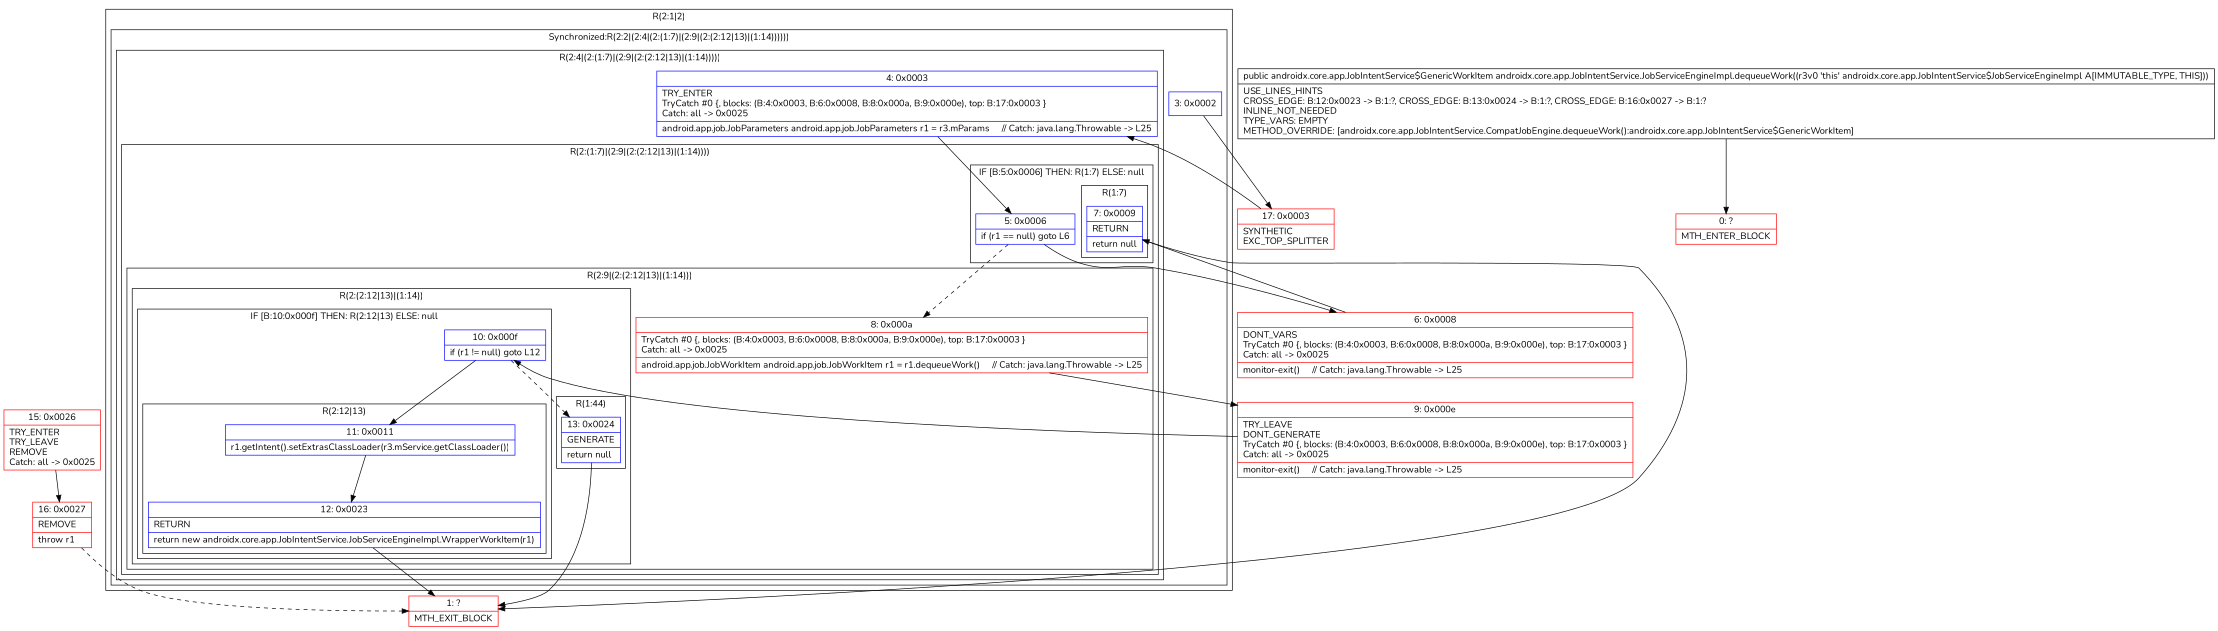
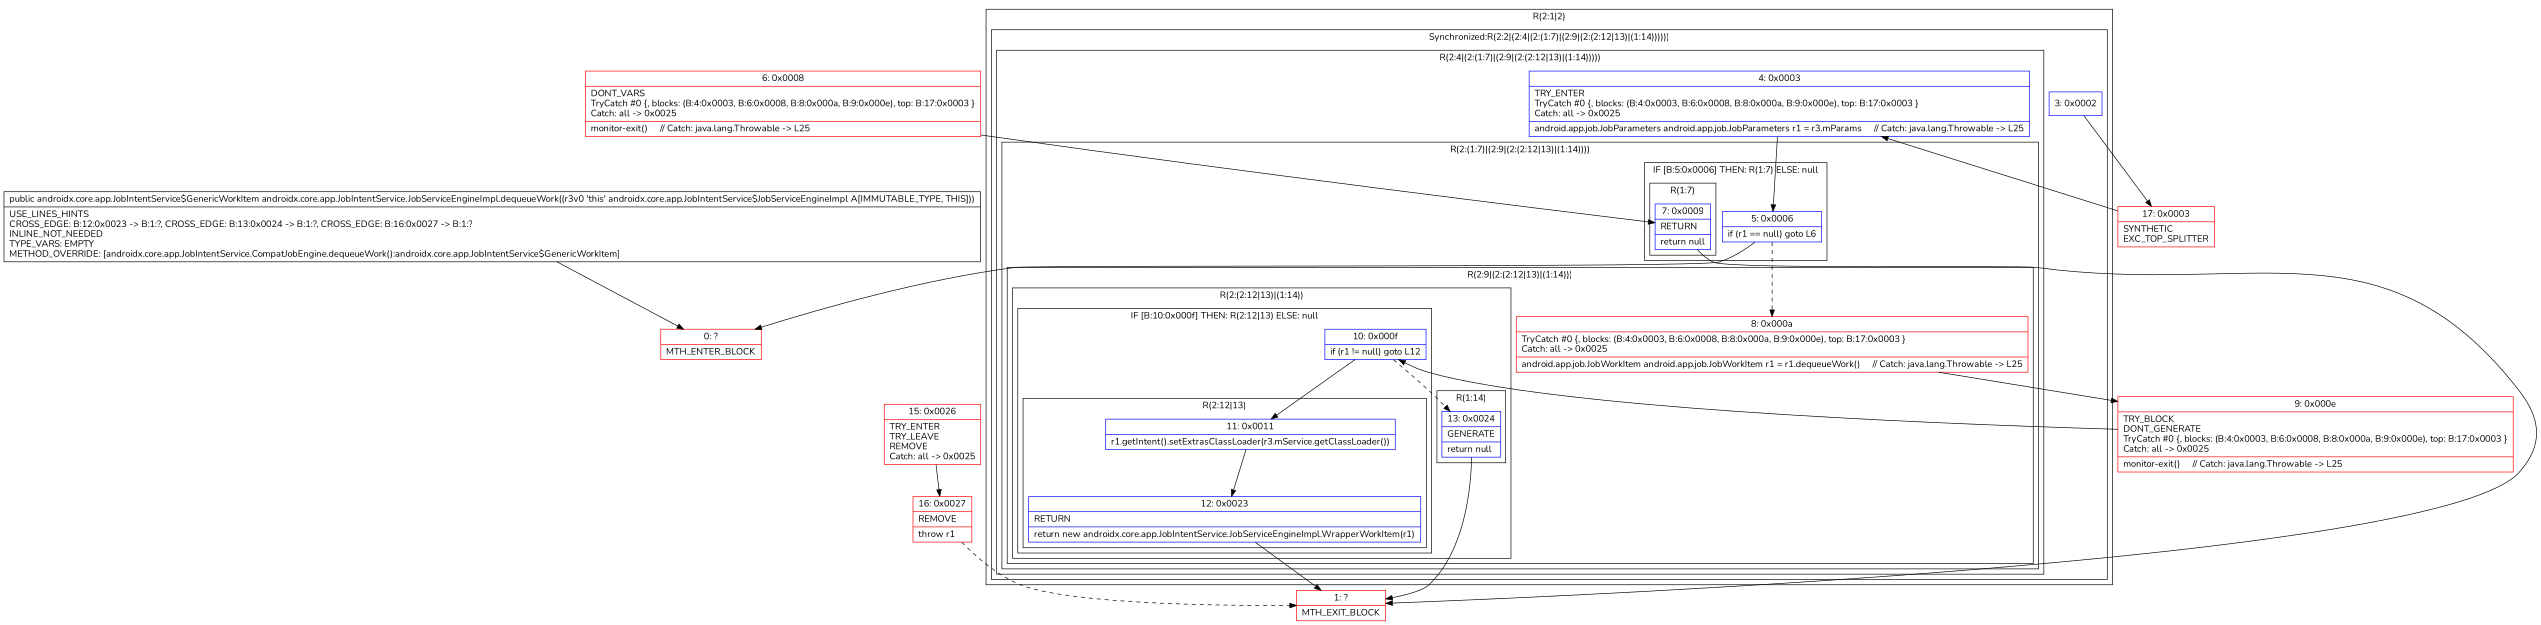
(1186, 274) -> (1257, 266)
(591, 404) -> (1471, 398)
(1268, 425) -> (2149, 419)
